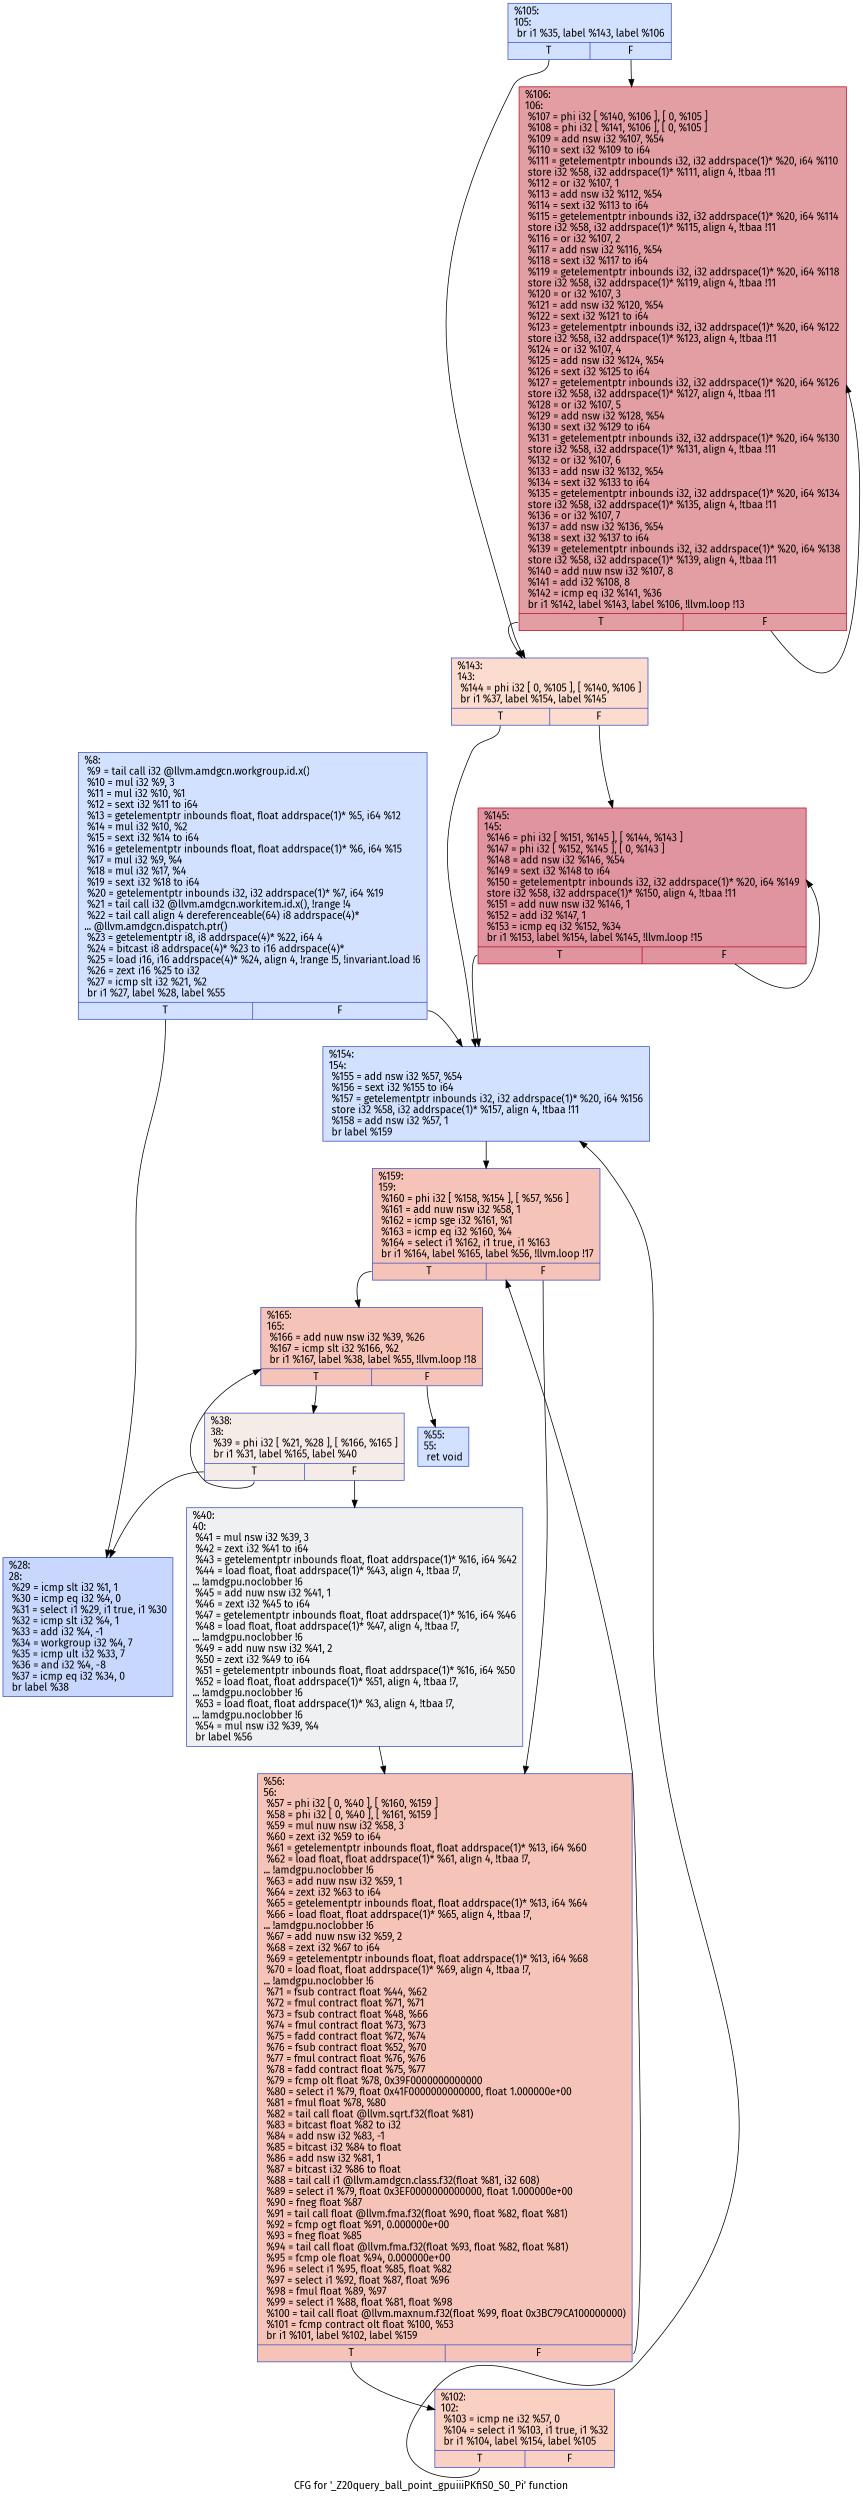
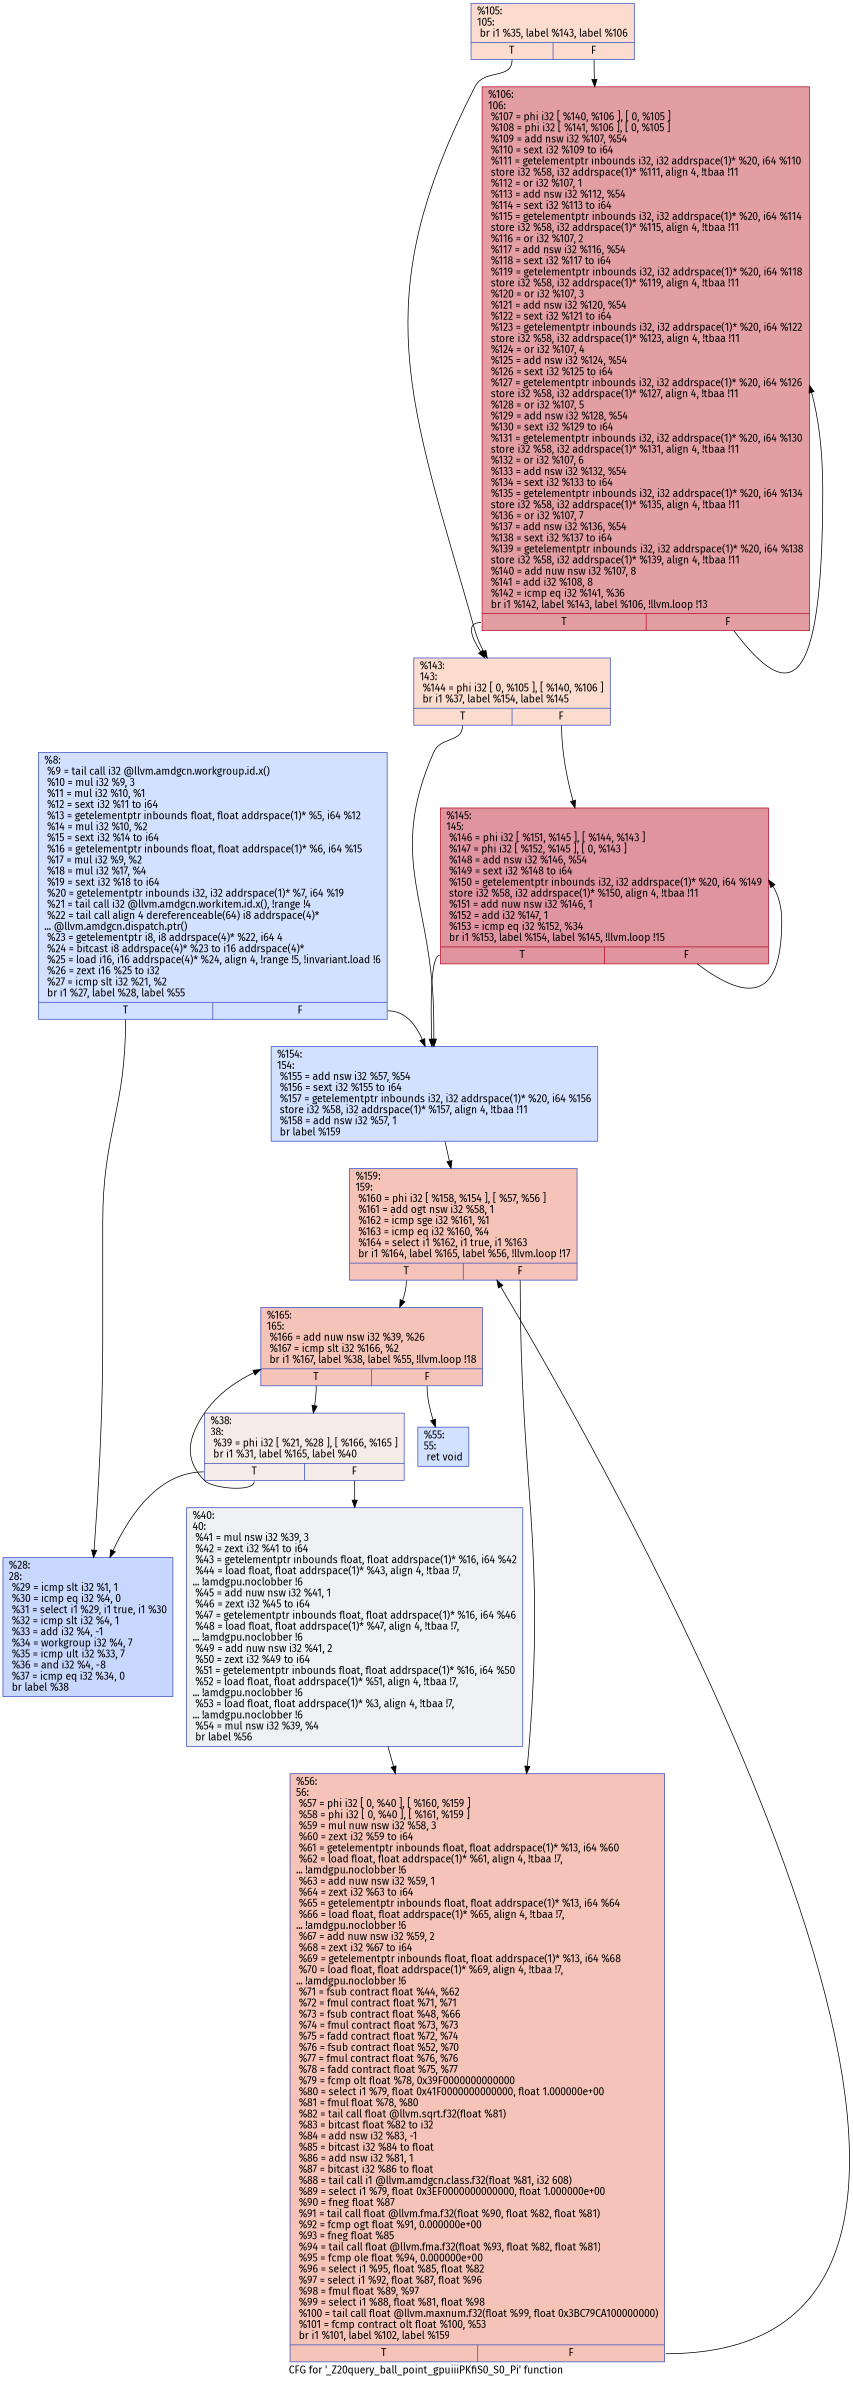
(590, 31) -> (553, 31)
(133, 860) -> (93, 860)
(450, 1210) -> (425, 1210)
(525, 2428) -> none
